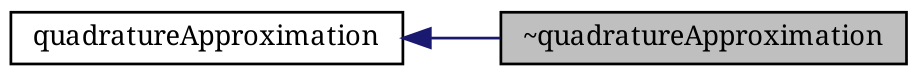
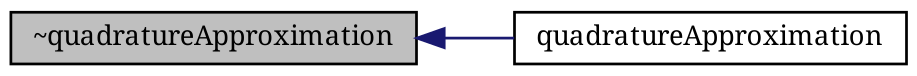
(466, 38) -> (479, 38)
